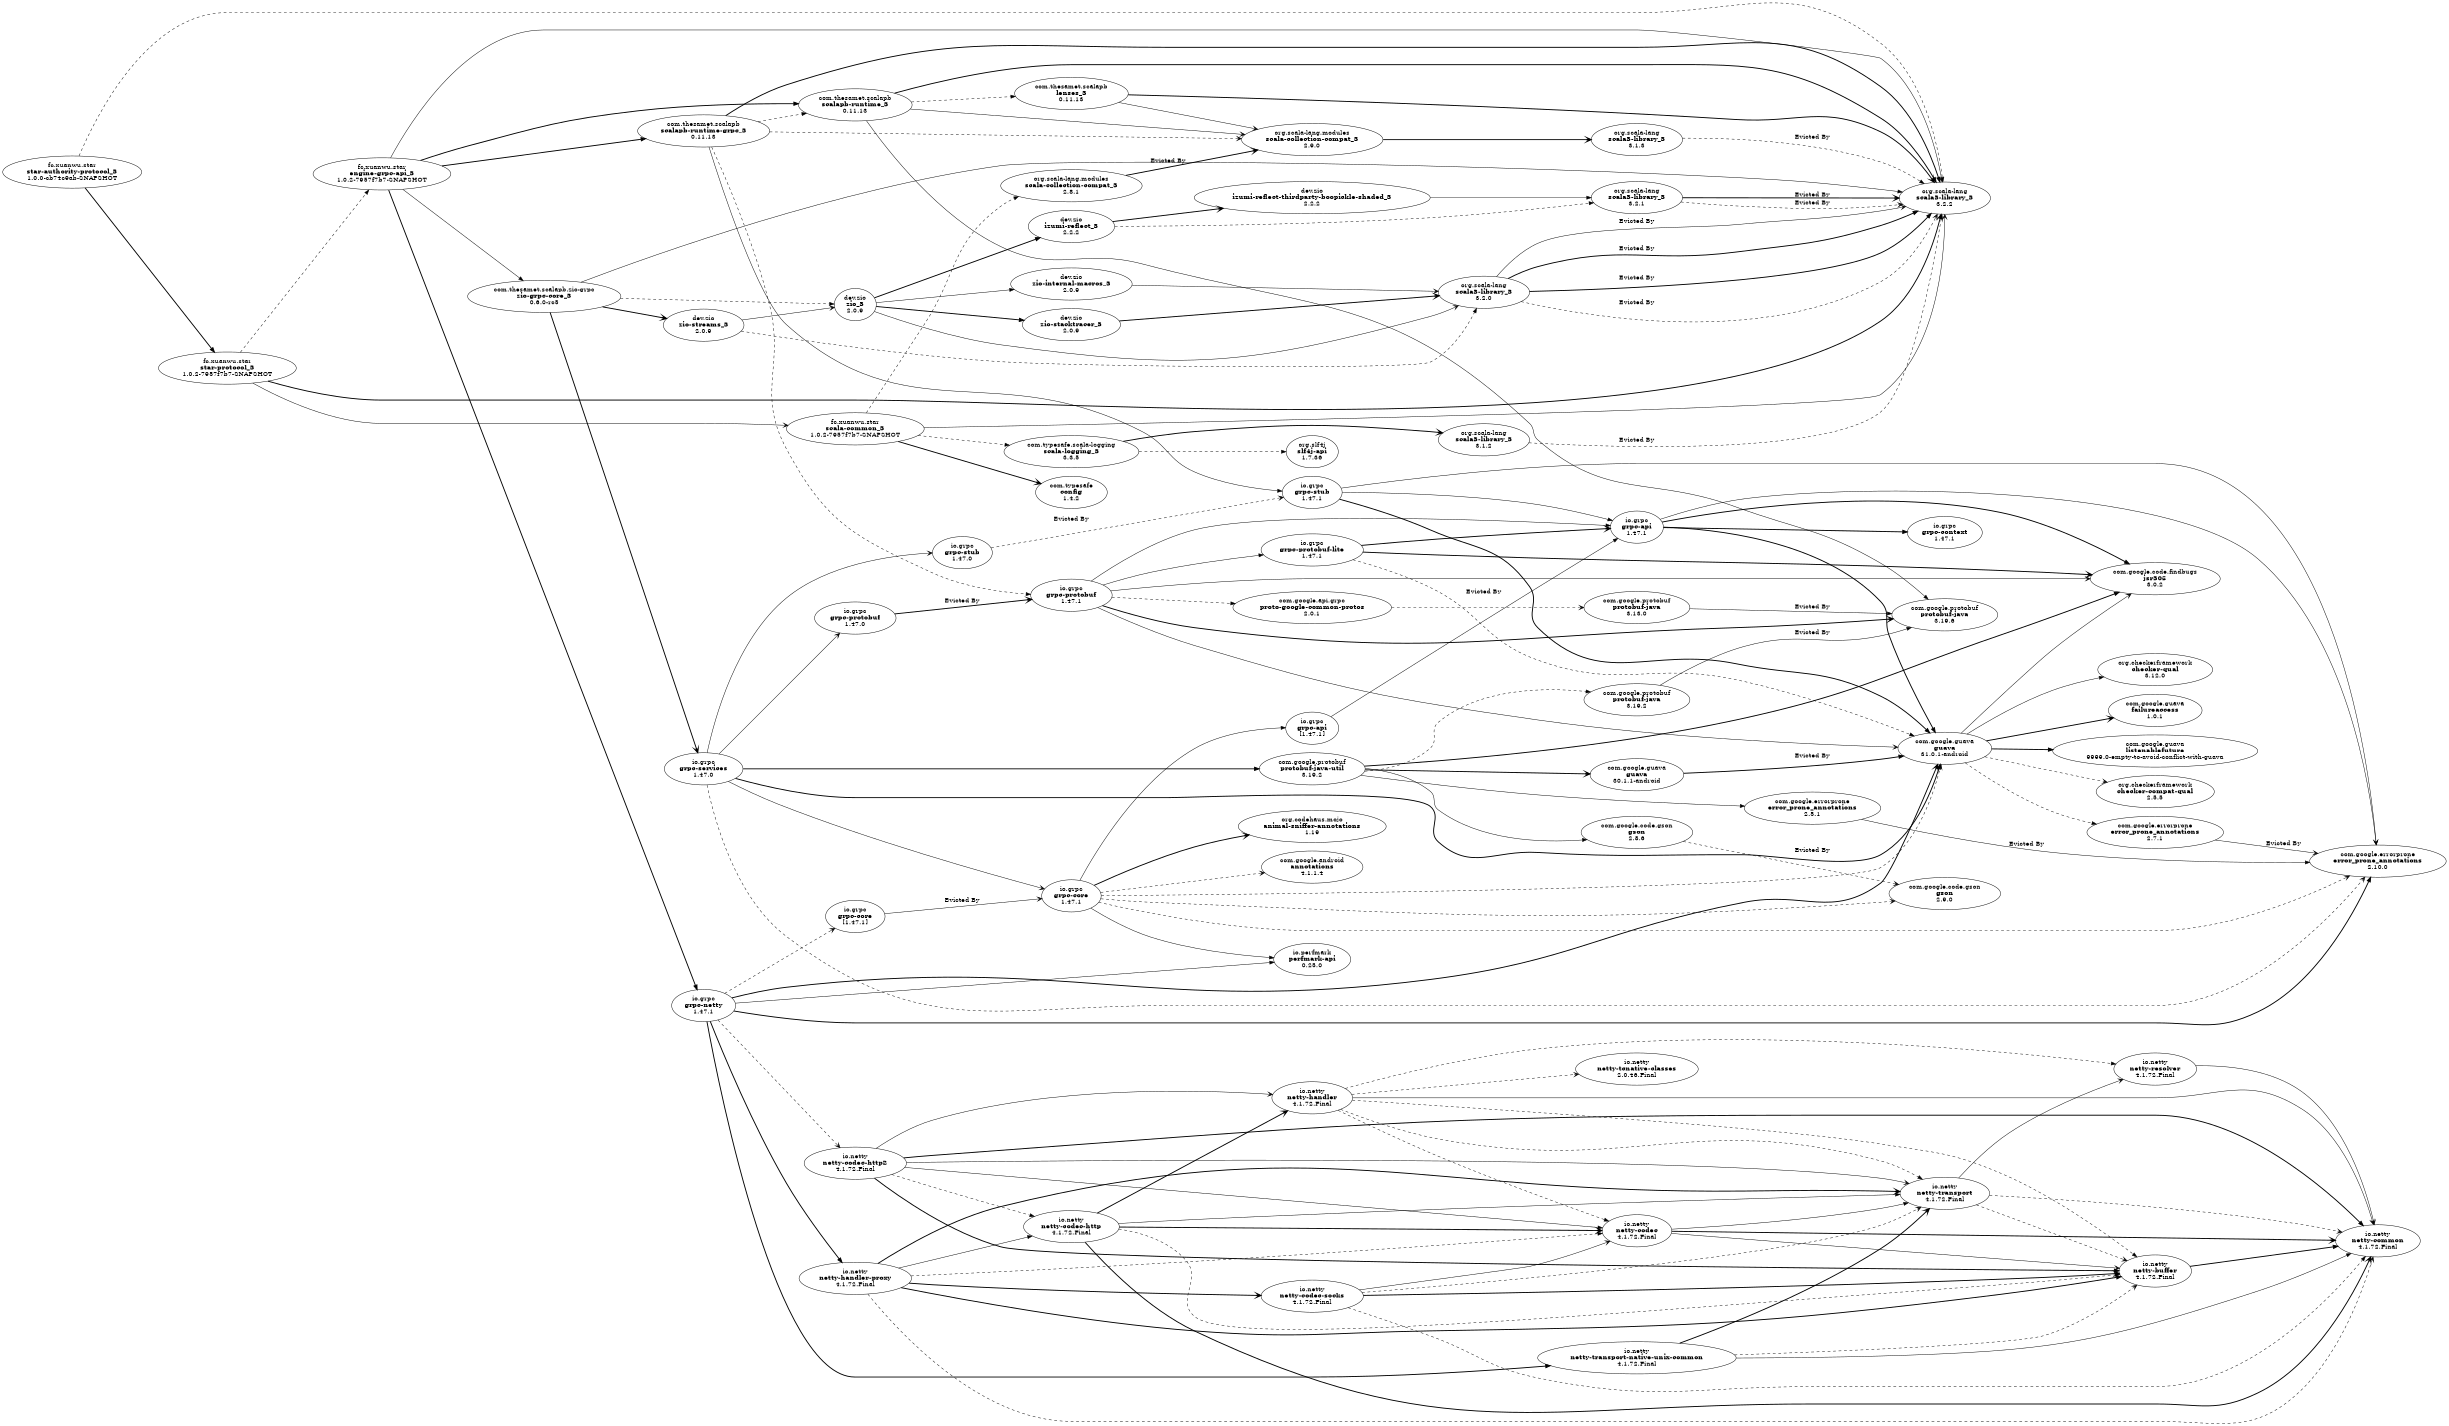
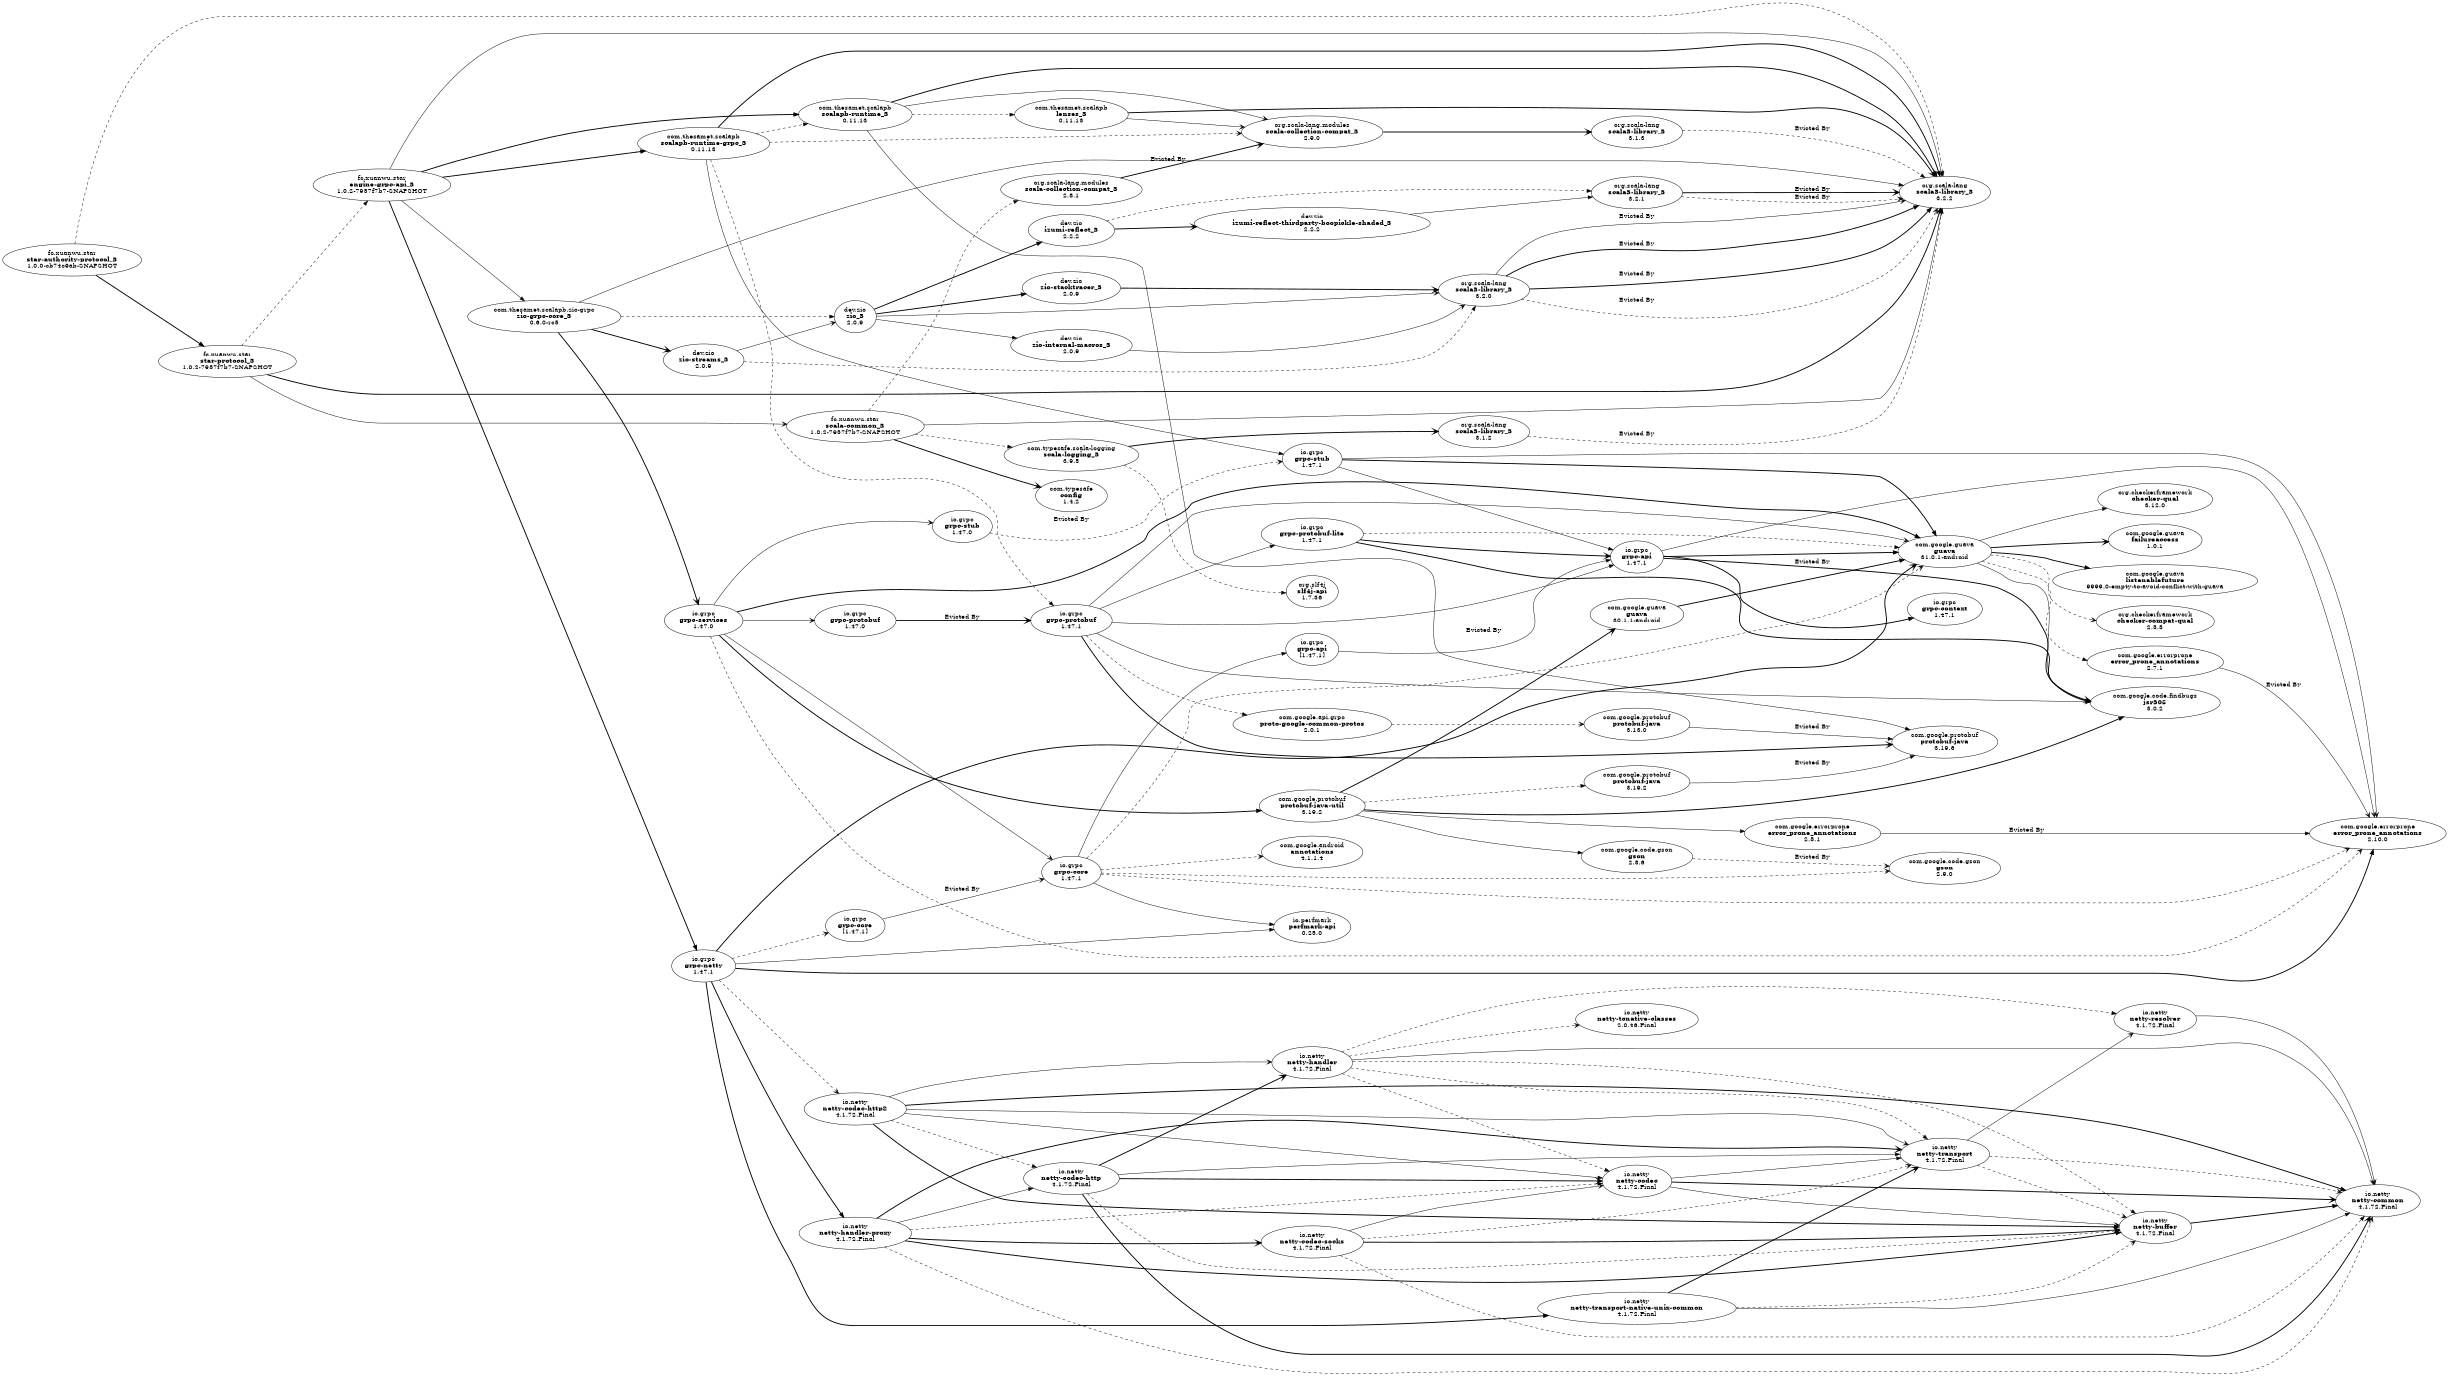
(1071, 458) -> (1071, 461)
(1312, 826) -> none
